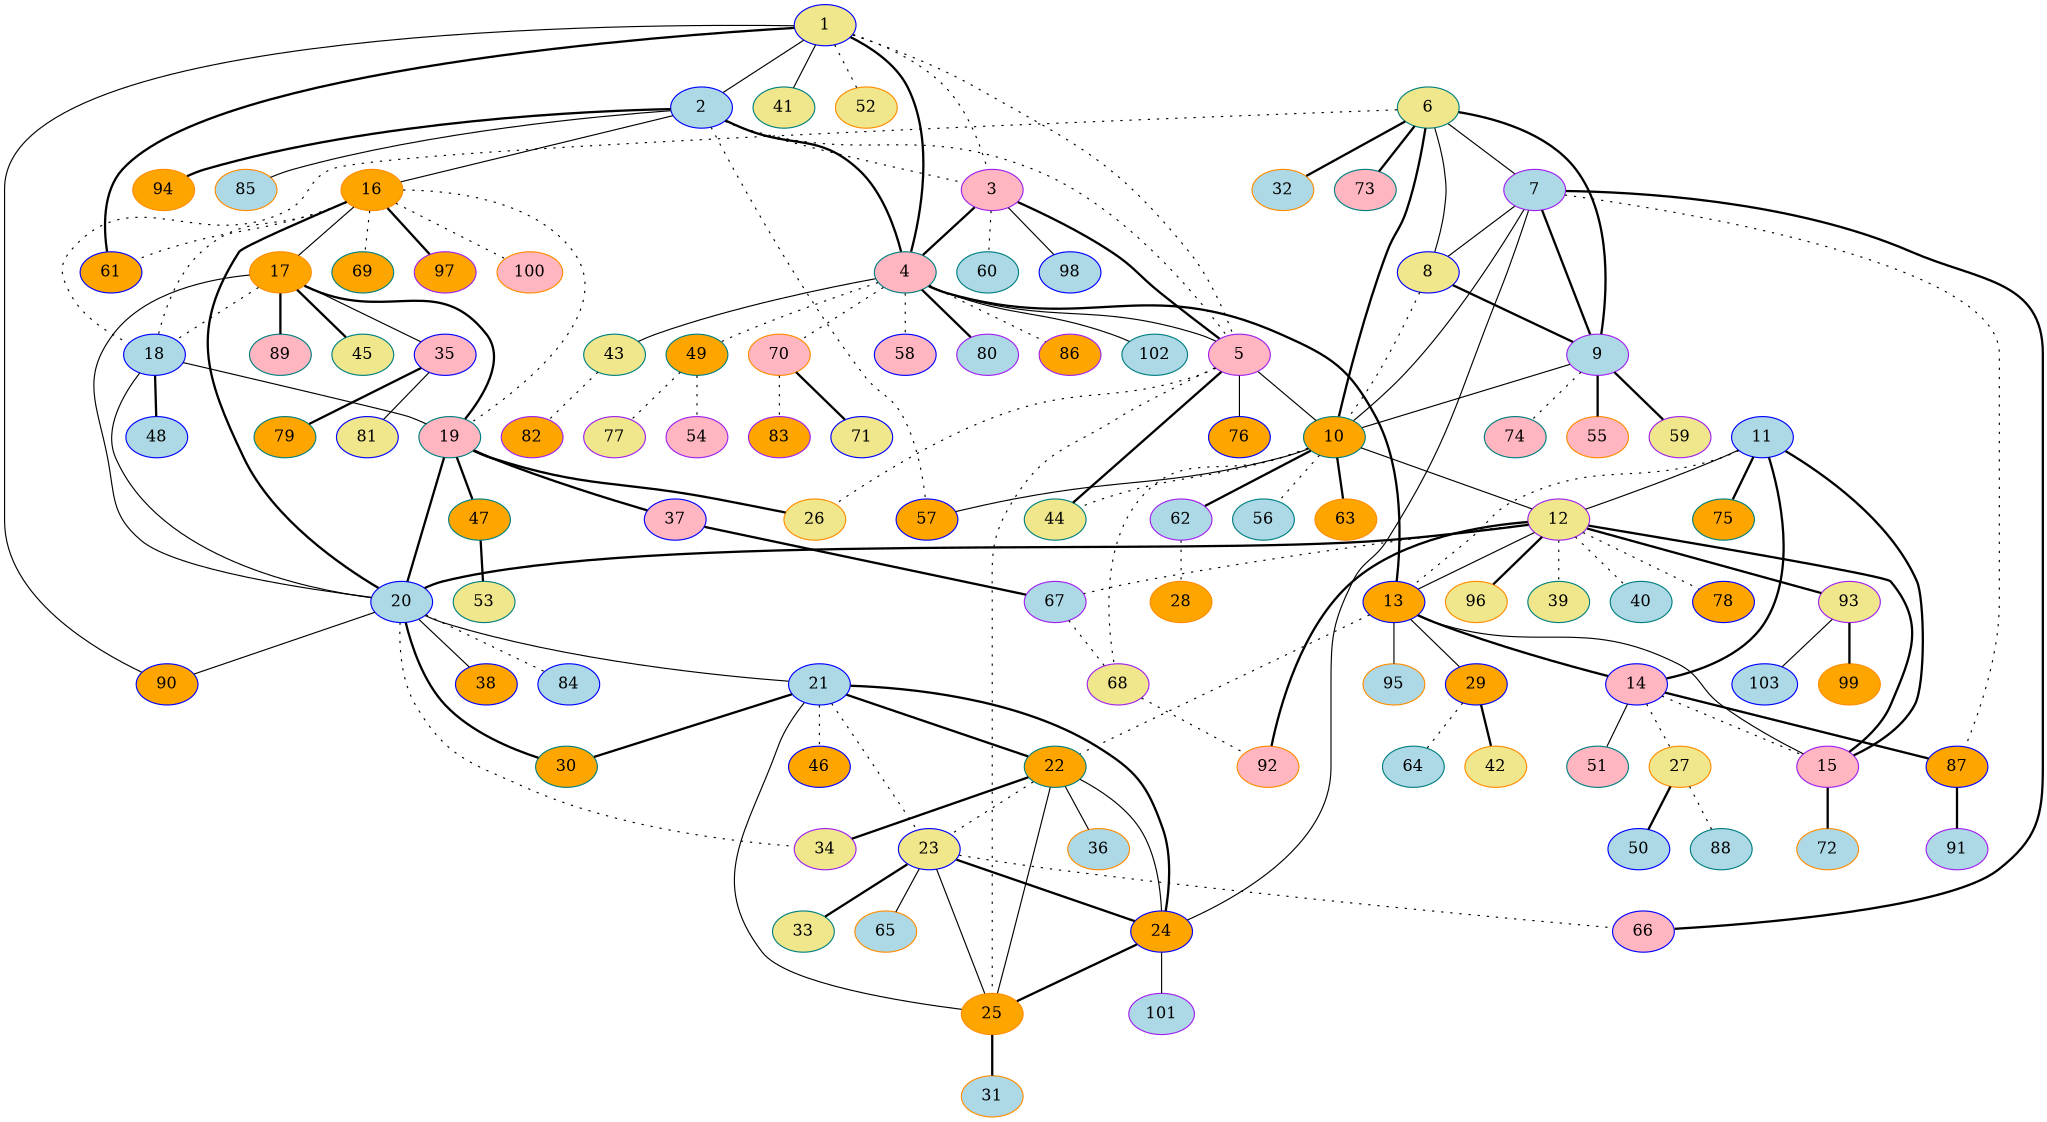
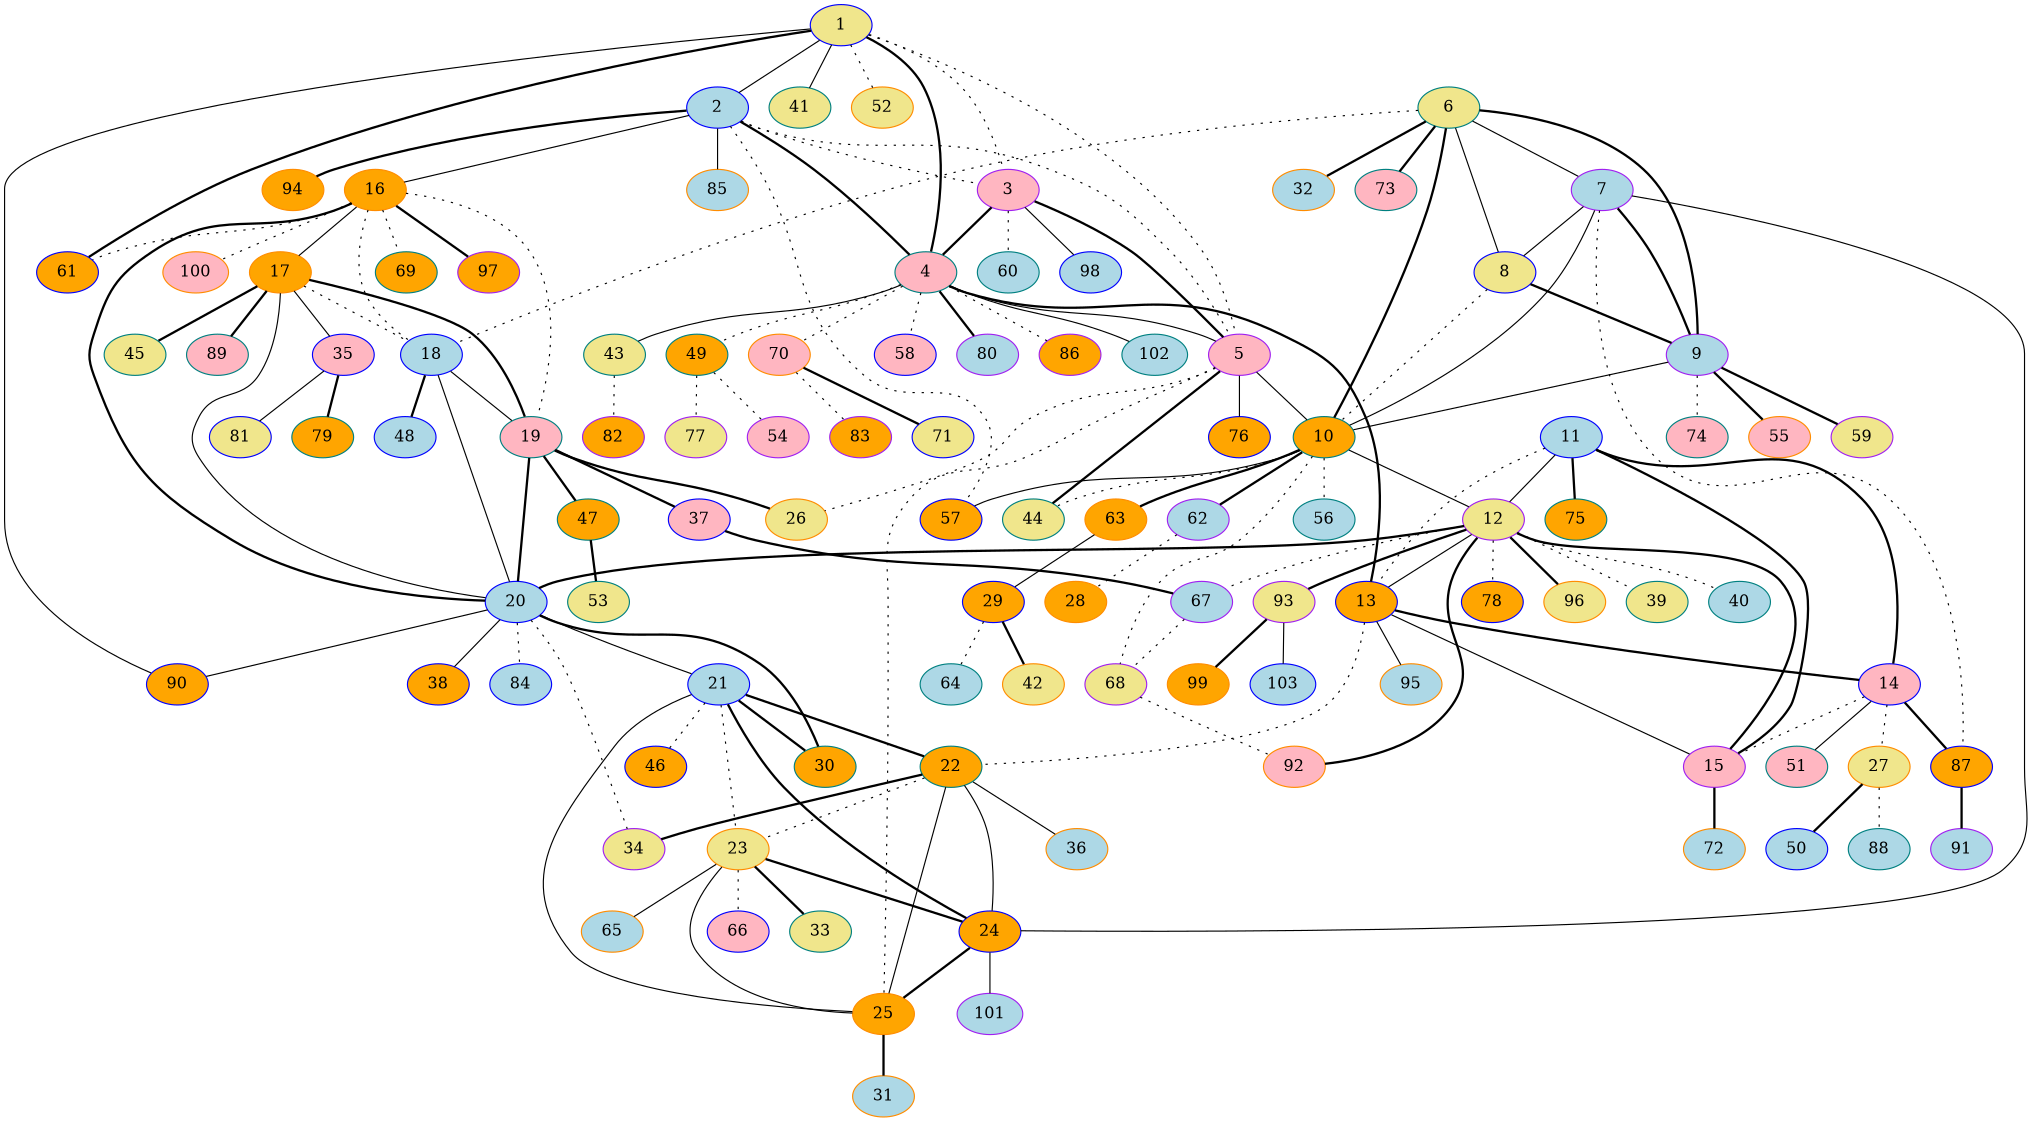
(2043, 518) -> none
(1435, 643) -> (1055, 561)
(929, 849) -> (738, 849)
